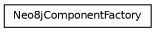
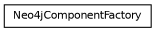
(78, 16) -> (78, 16)
